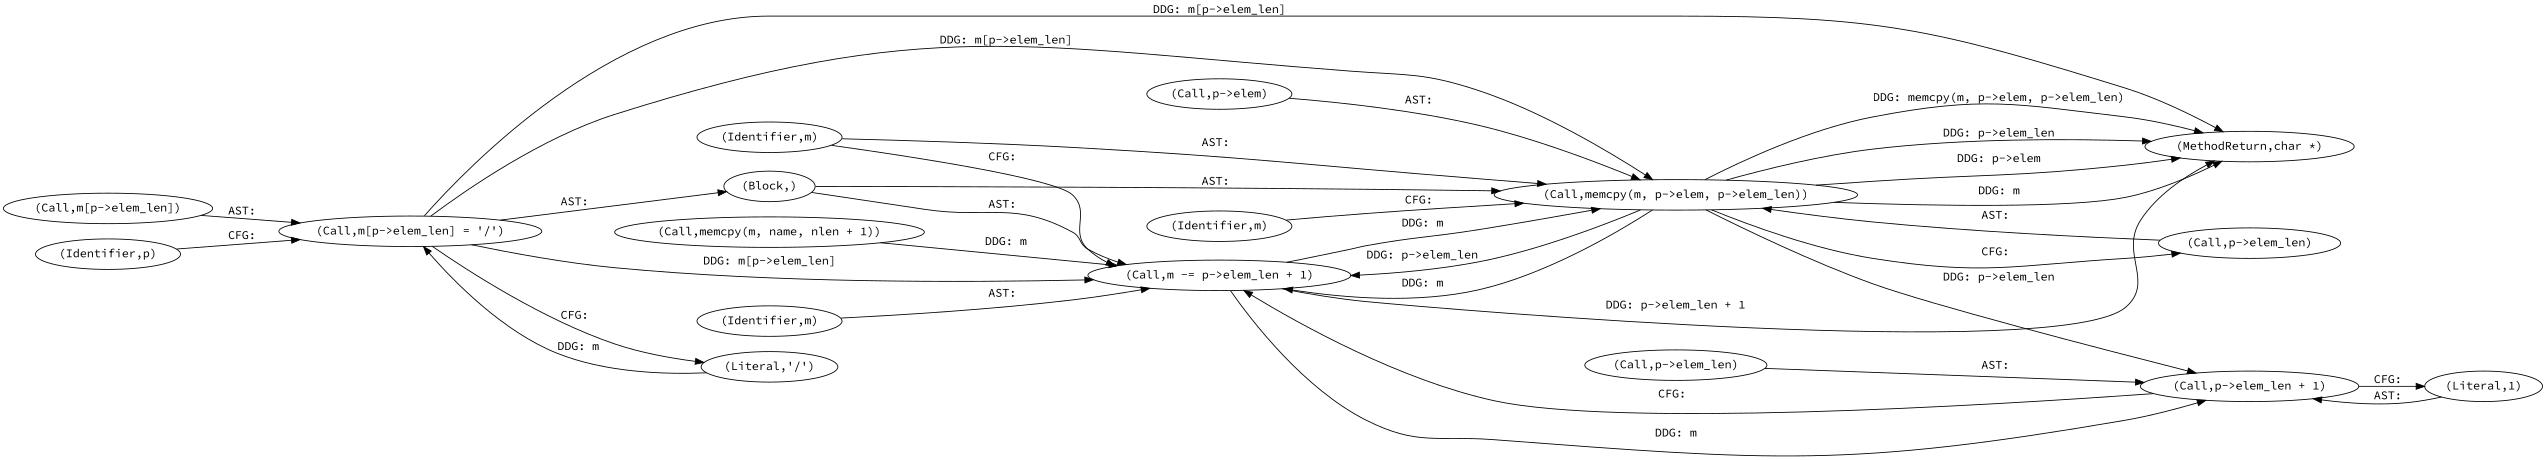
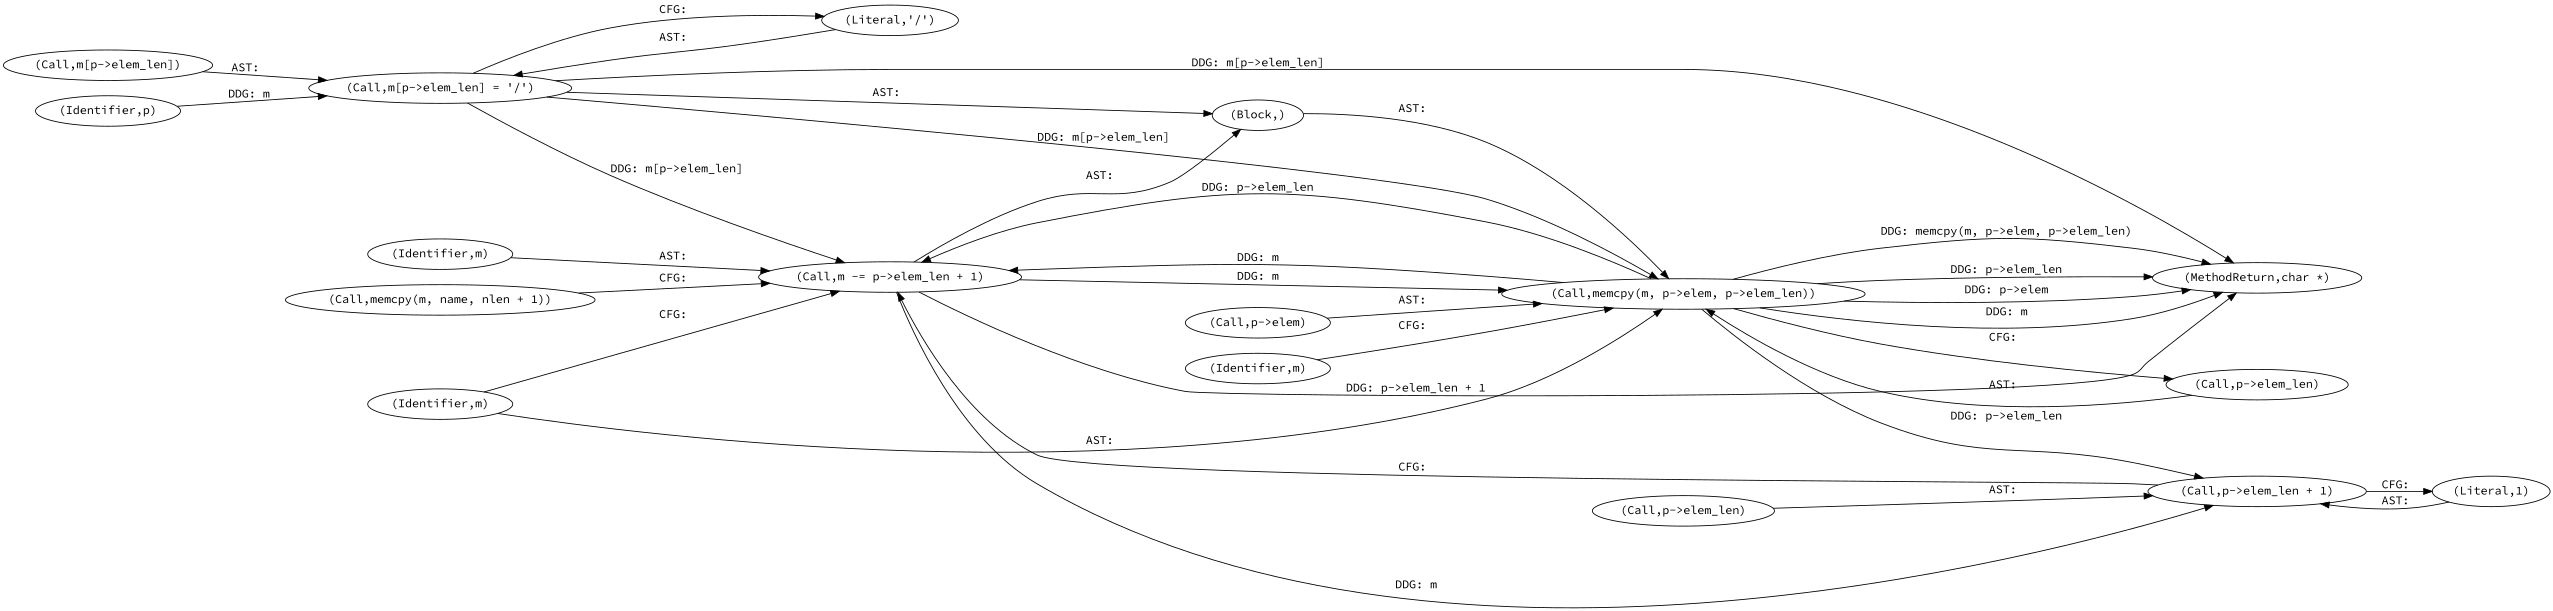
(971, 213) -> (1075, 194)
(246, 236) -> (249, 94)
(1006, 242) -> (677, 278)
(578, 347) -> (677, 38)
